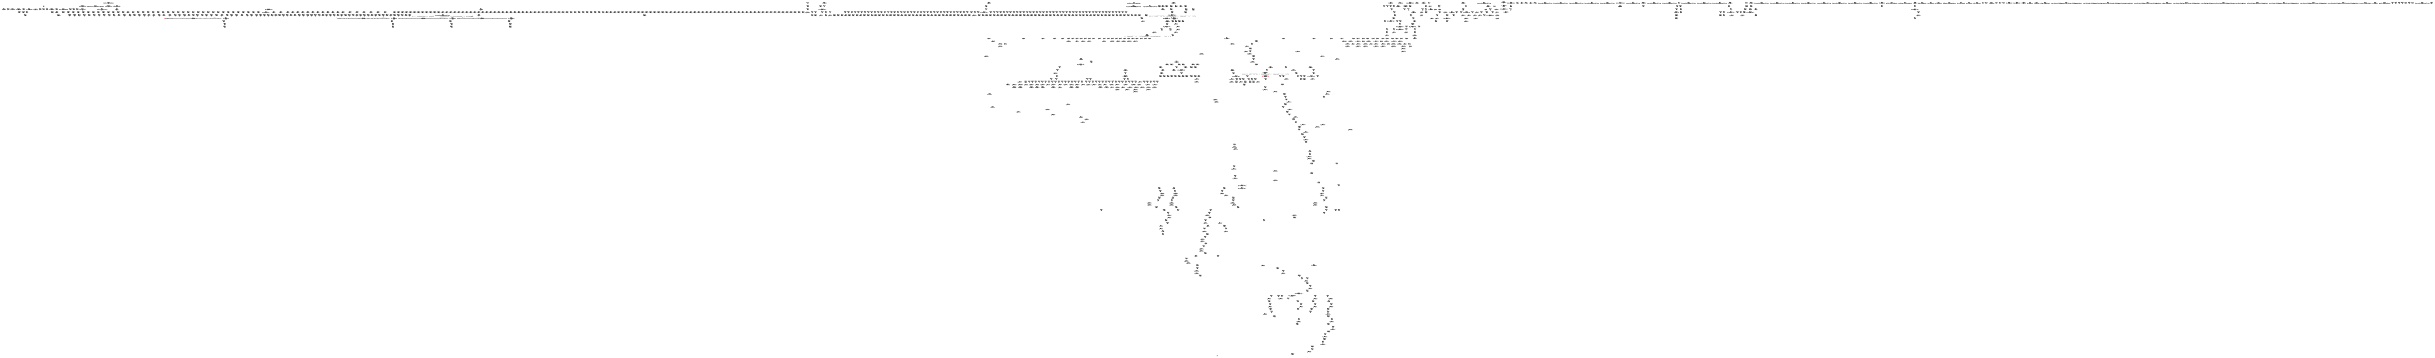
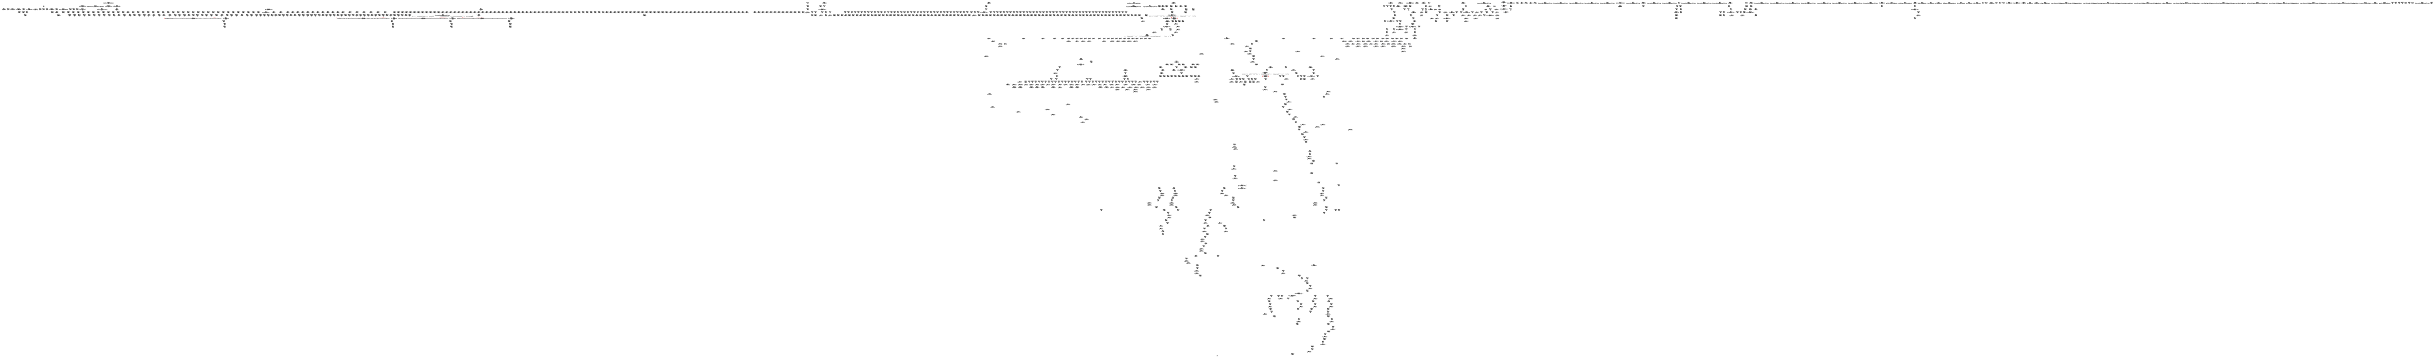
(751, 12) -> none
